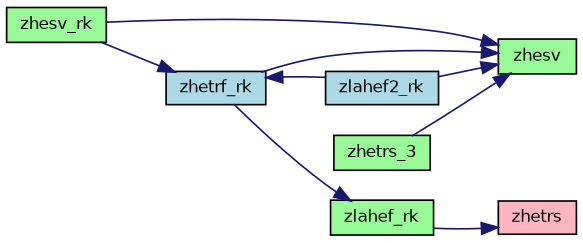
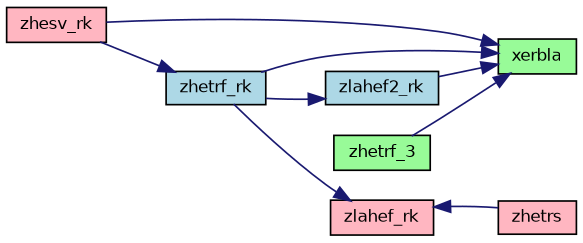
(56, 25) -> (56, 25)
(537, 56) -> (537, 56)
(304, 77) -> (287, 99)
(382, 153) -> (382, 153)
(382, 218) -> (382, 218)
(458, 229) -> (474, 207)
